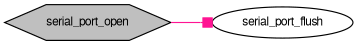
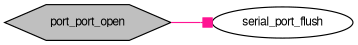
(88, 23) -> (88, 23)
